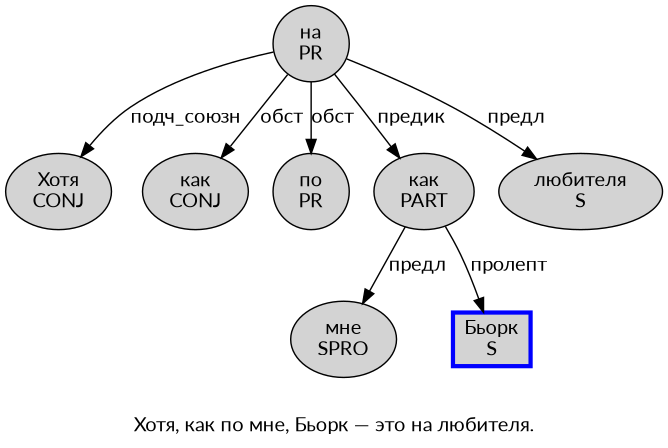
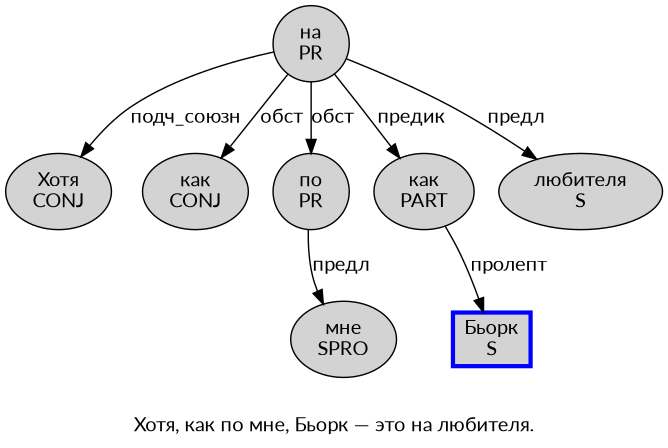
(387, 259) -> (310, 261)
